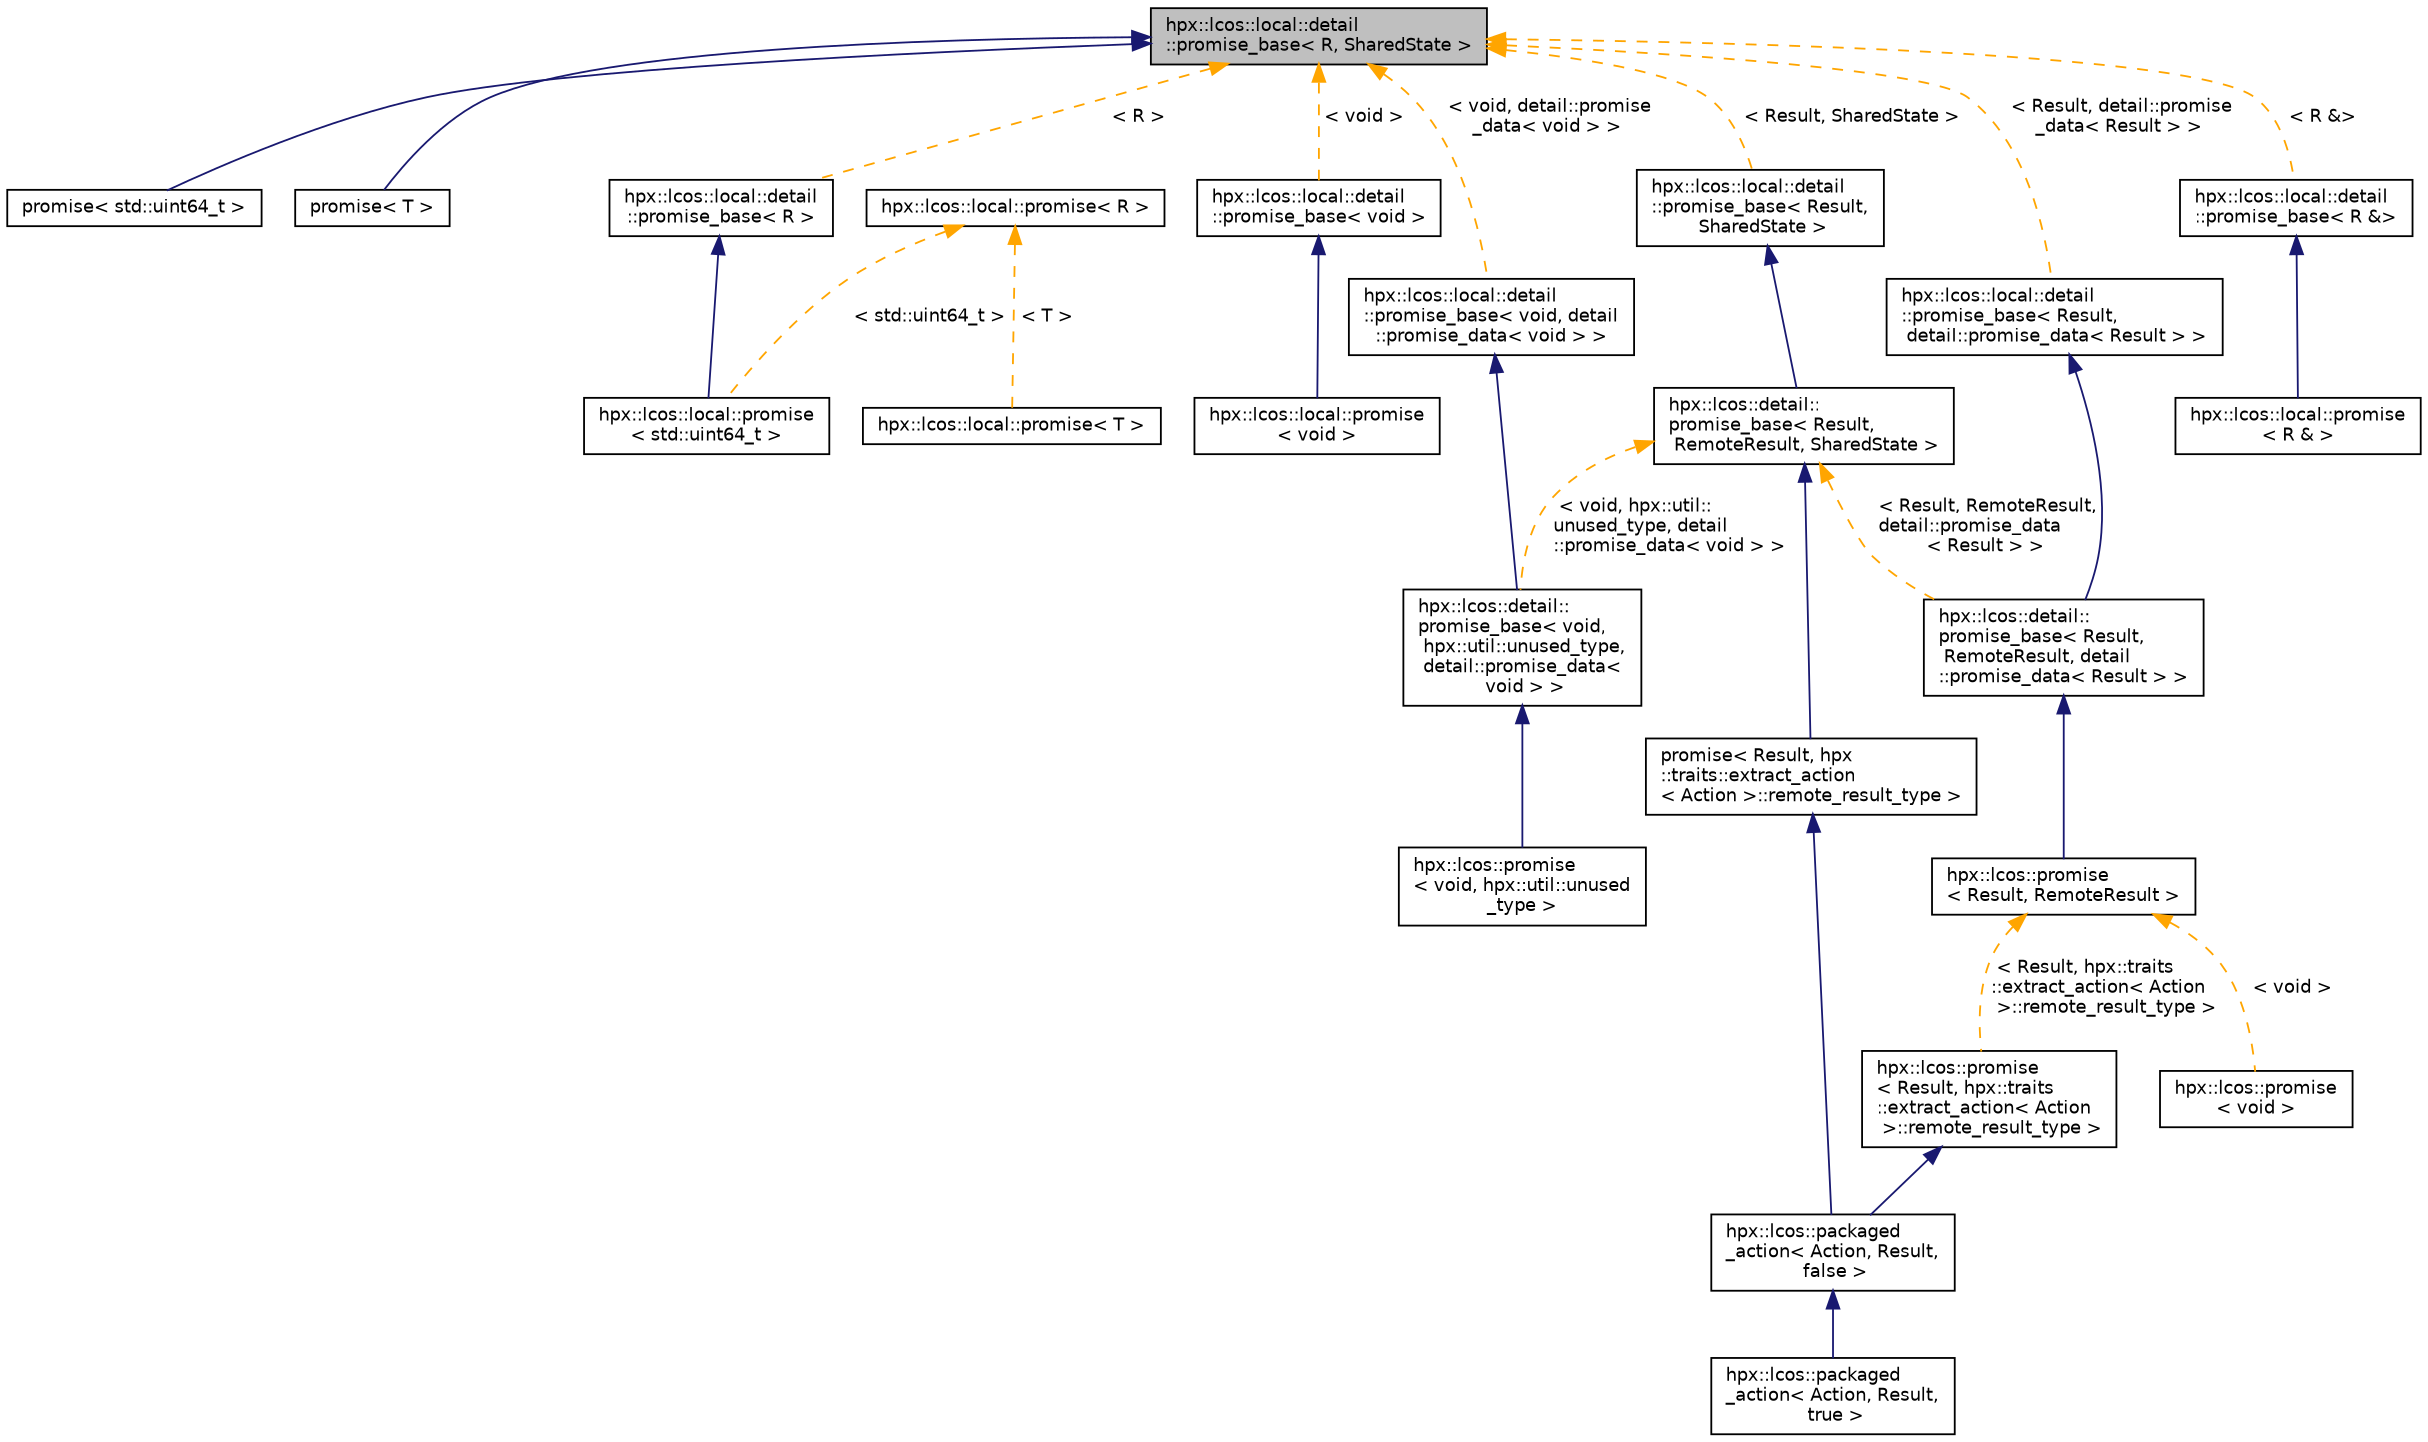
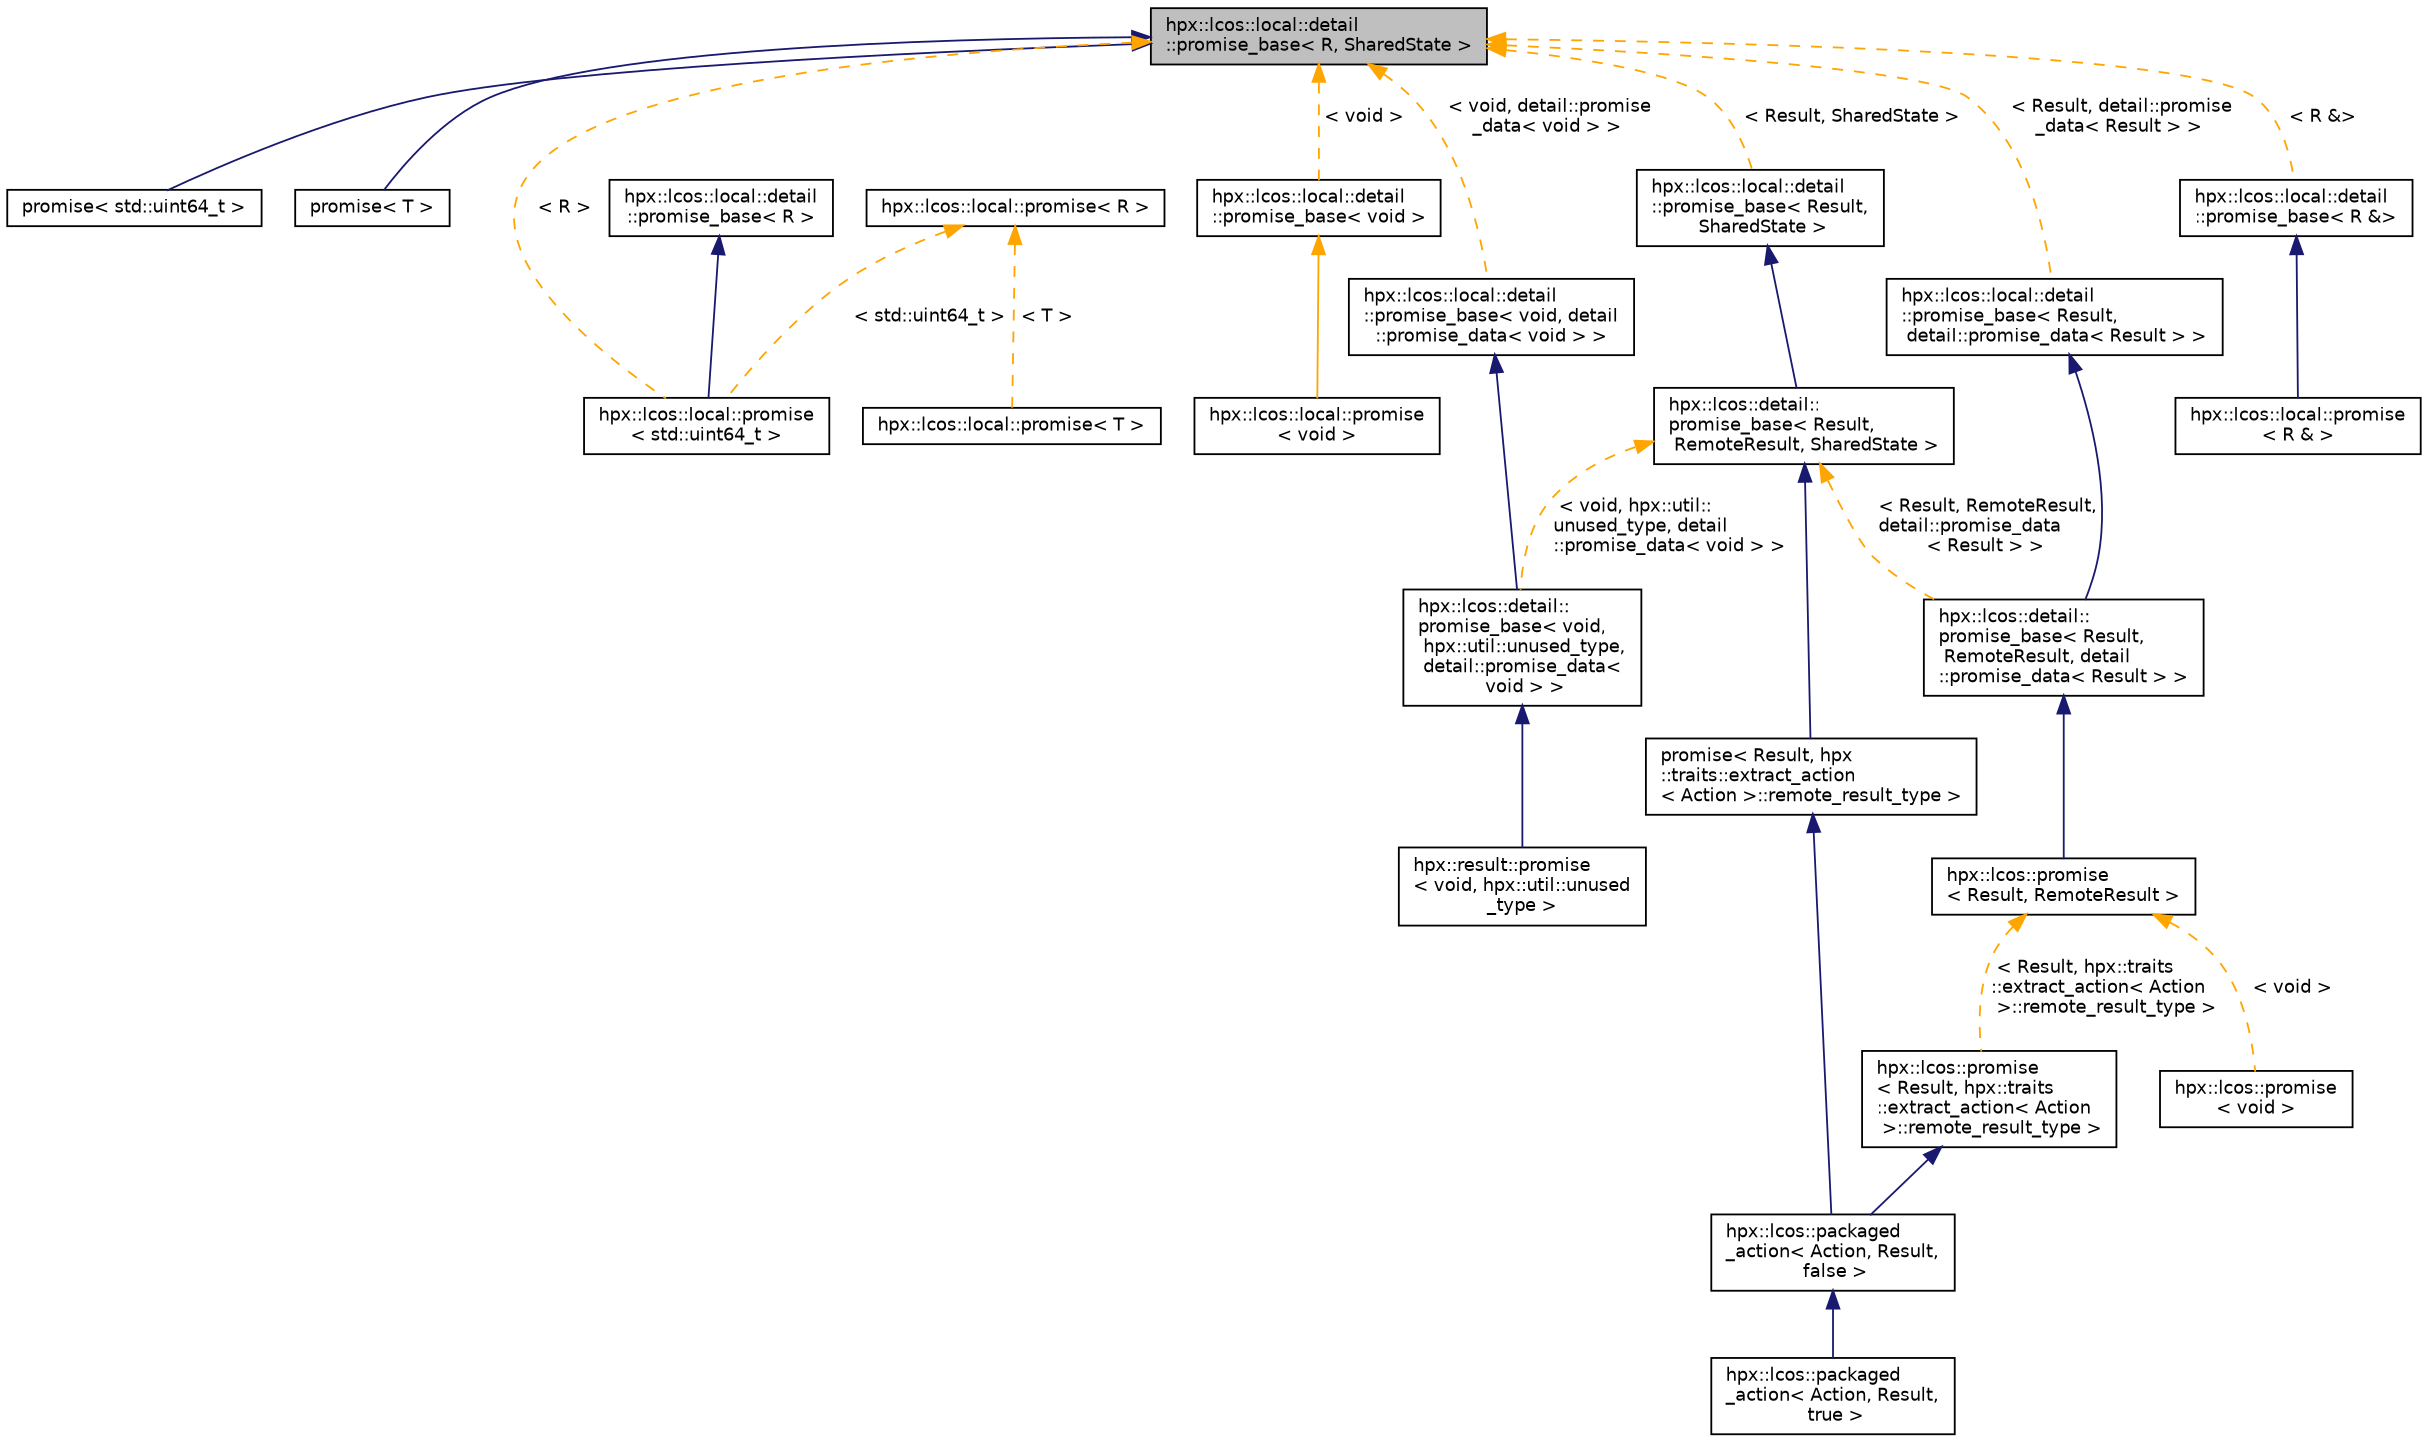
(1011, 125) -> (678, 99)
(1318, 326) -> (1318, 326)
(1522, 887) -> (1522, 887)
